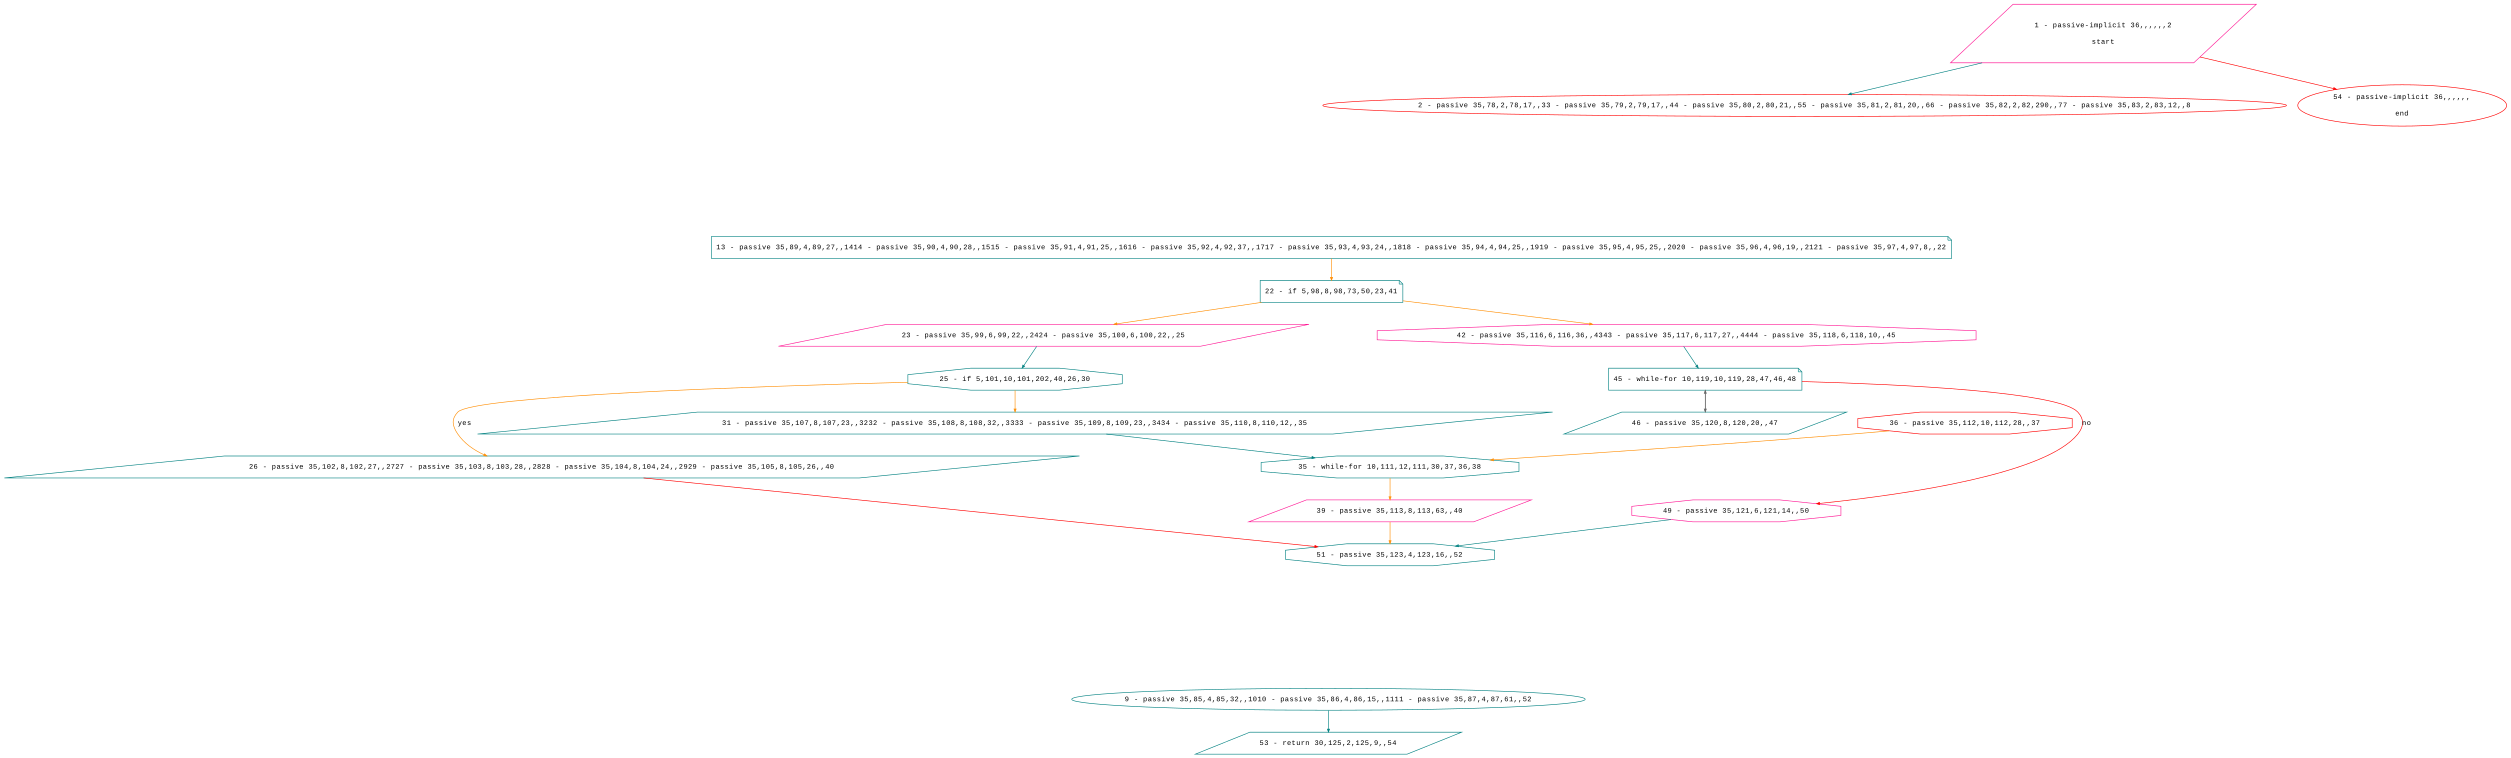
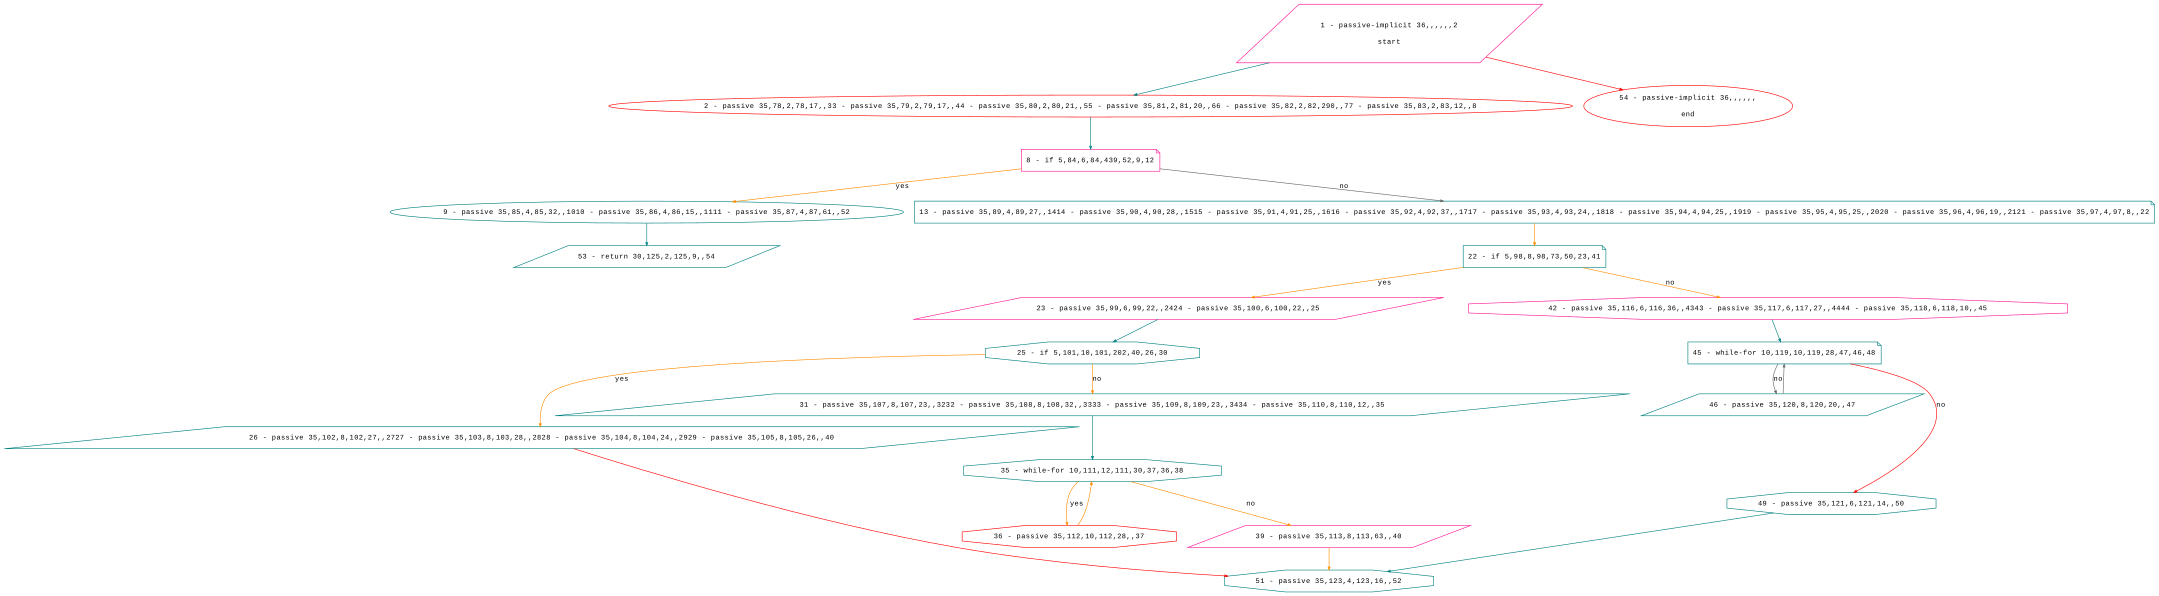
none -> (1091, 160)
none -> (1067, 501)
(1736, 511) -> (1831, 504)
